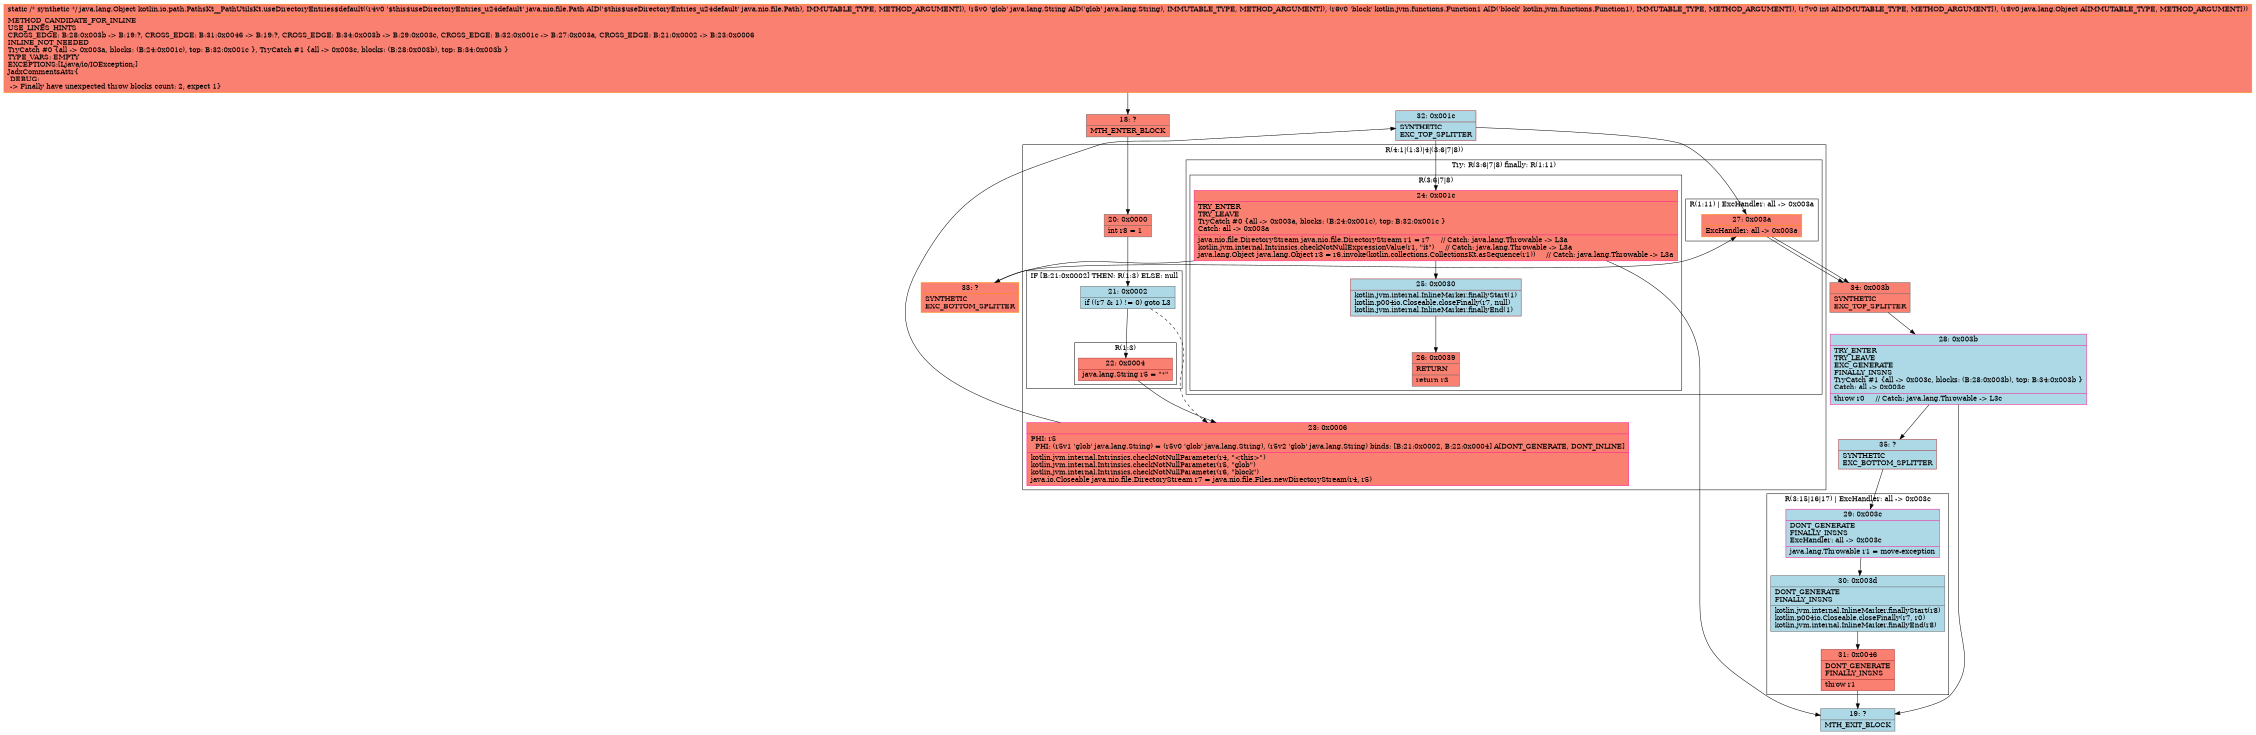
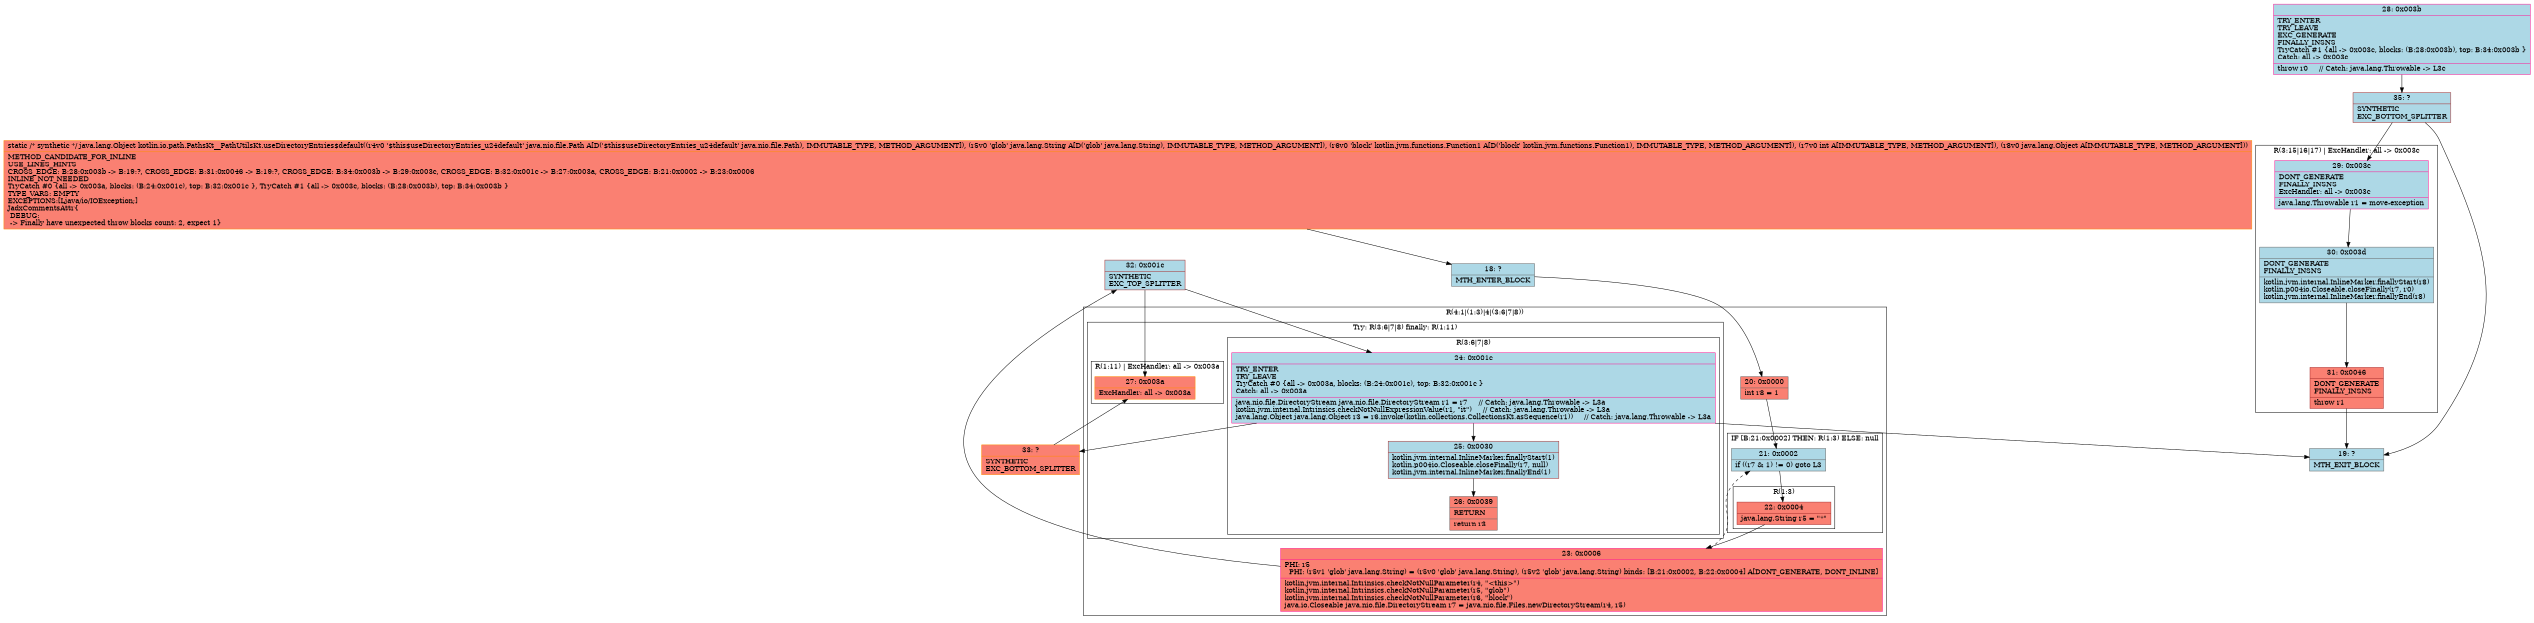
(1128, 126) -> (1493, 275)
(1436, 226) -> (1474, 388)
(1870, 297) -> none
(1179, 336) -> (1727, 510)
(1958, 579) -> (2485, 302)
